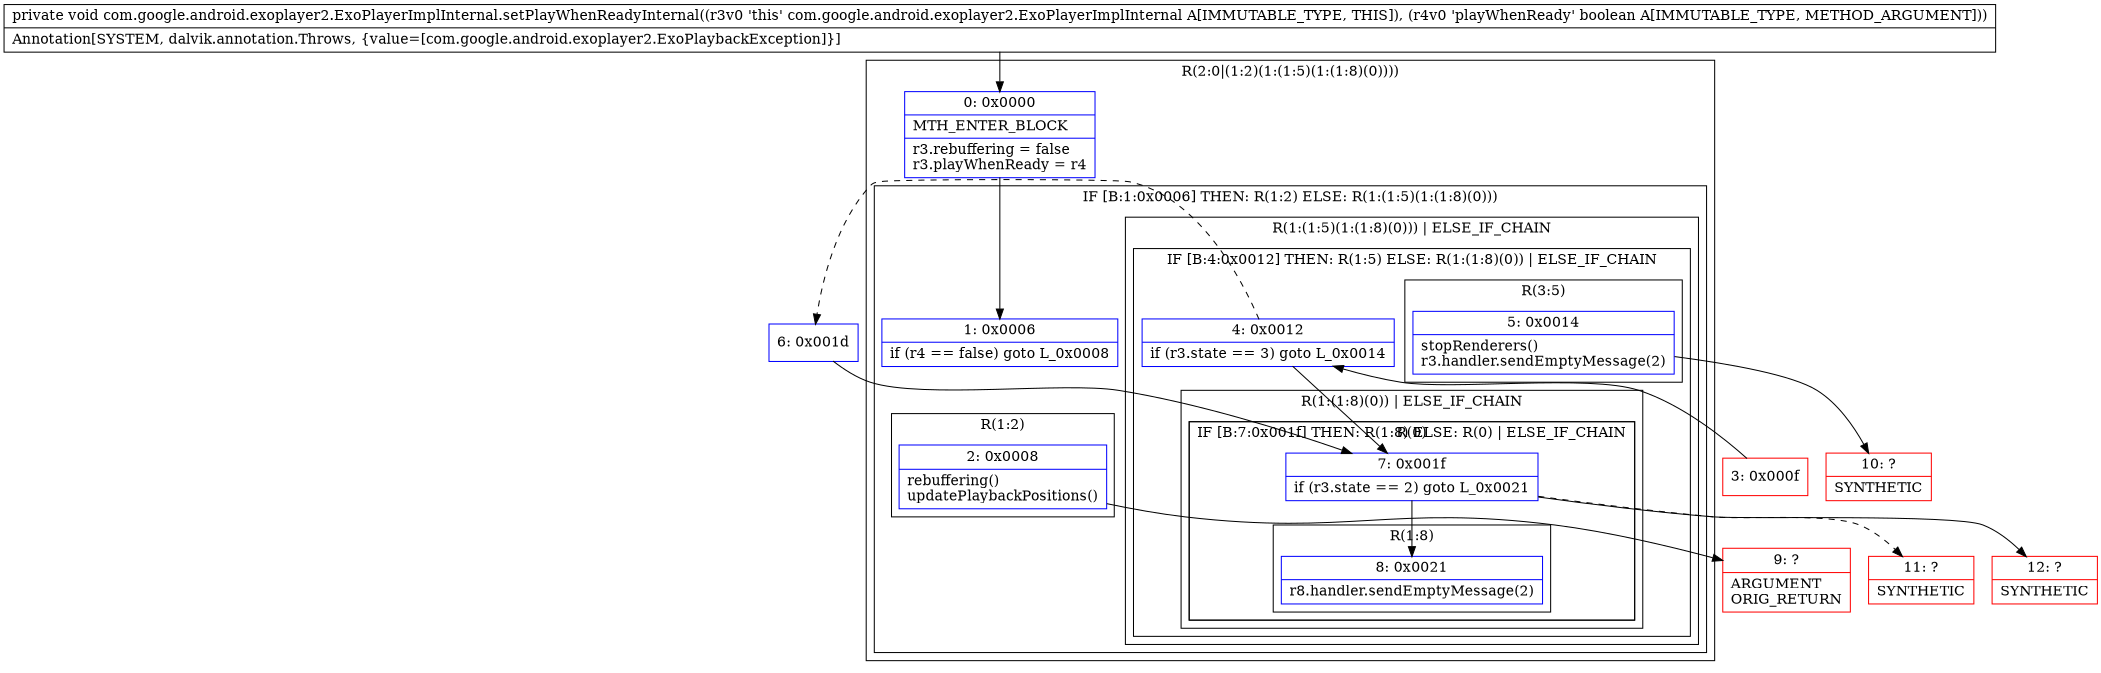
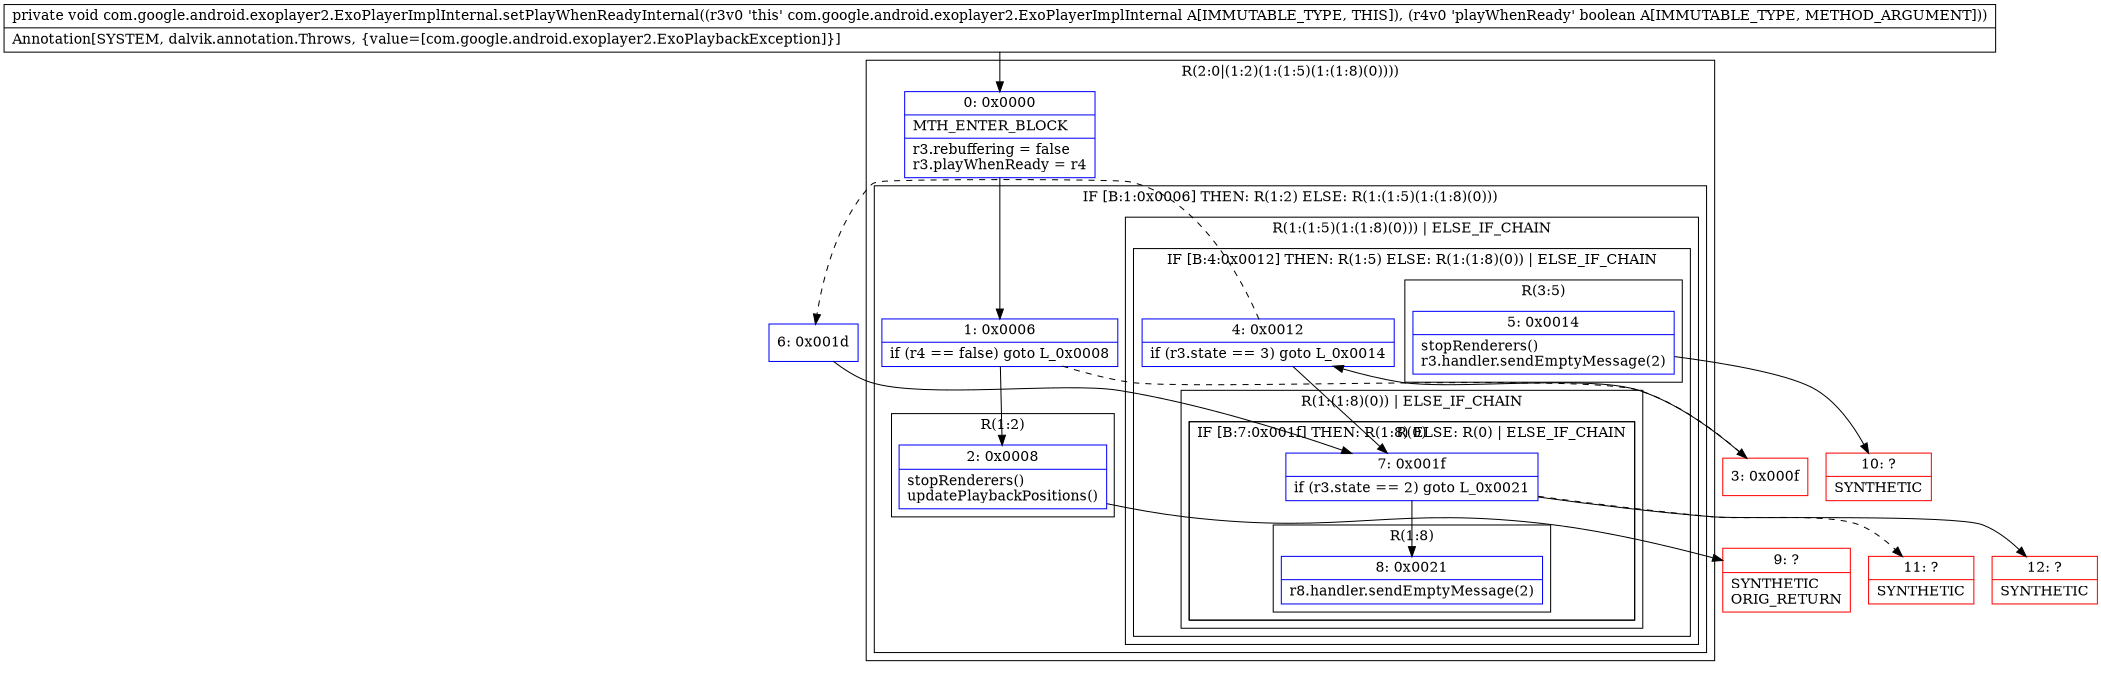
none -> (1374, 383)
none -> (1001, 401)
(953, 481) -> (966, 481)
(1776, 584) -> (1775, 584)
